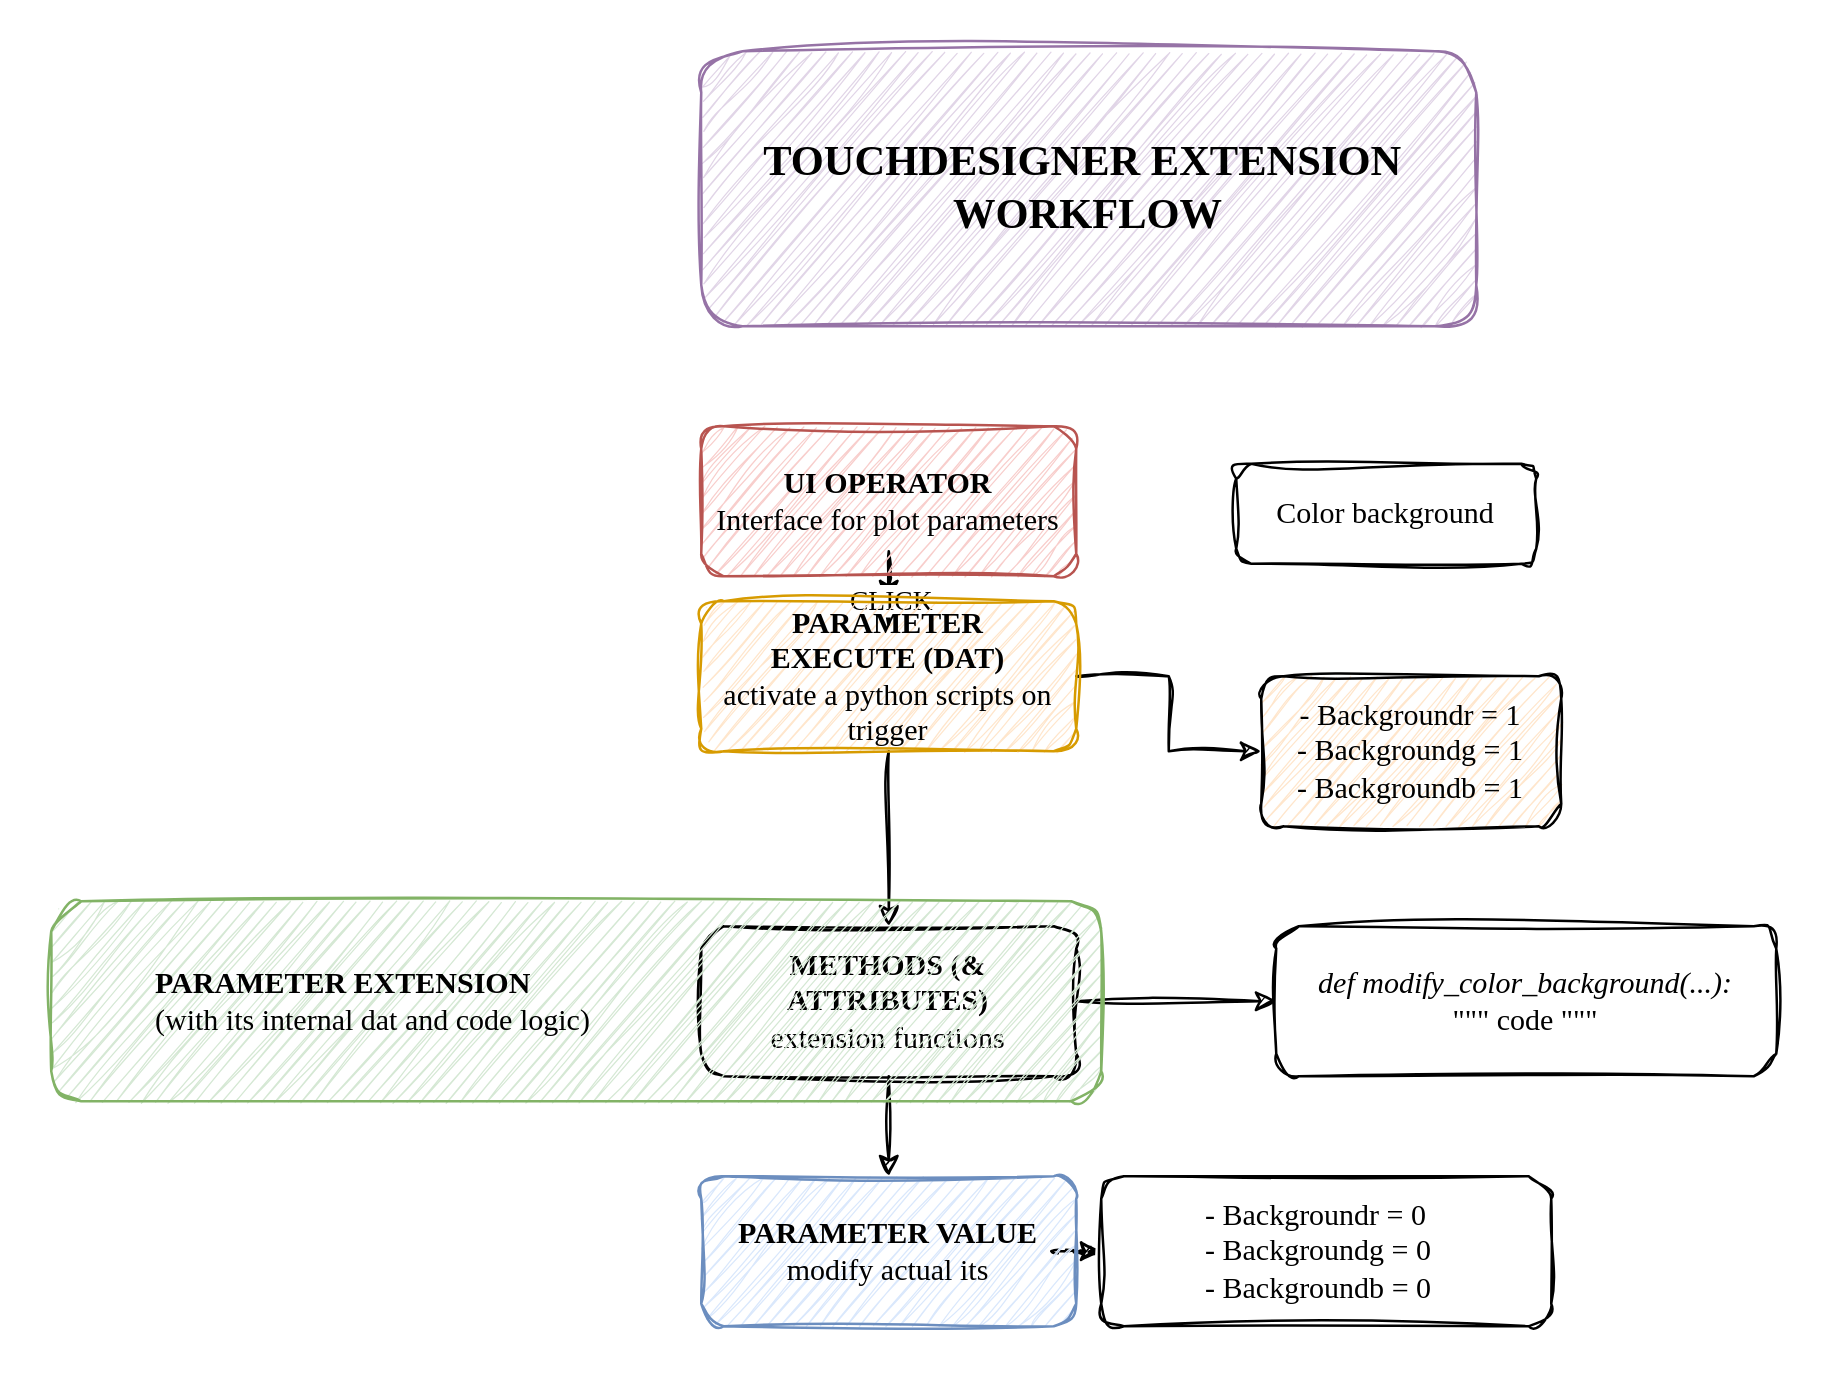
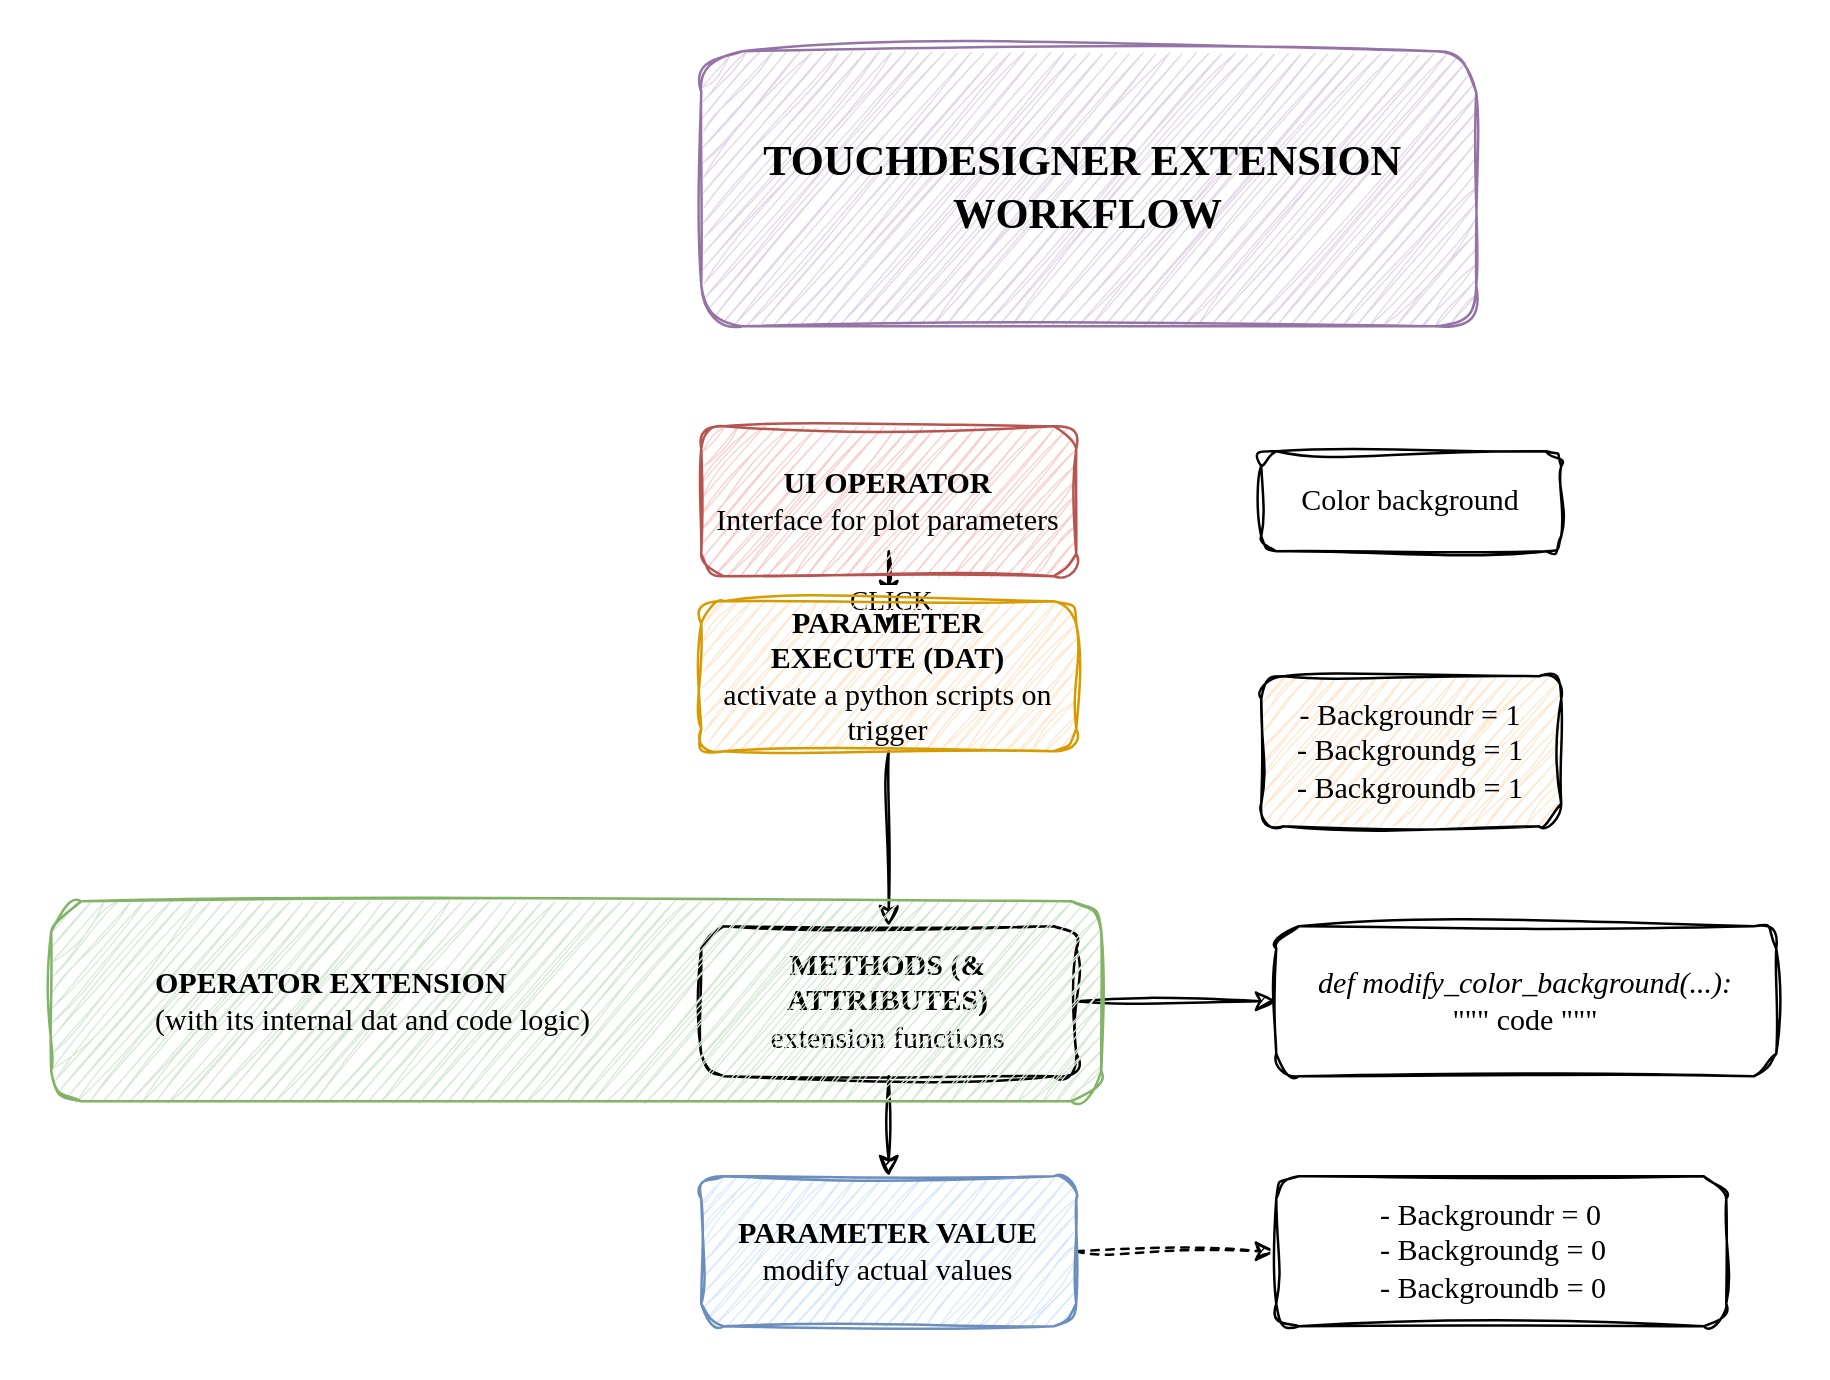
(1386, 514) -> (1411, 501)
(1169, 705) -> none
(484, 1001) -> (476, 1001)
(889, 1251) -> (889, 1251)
(1326, 1251) -> (1501, 1251)
